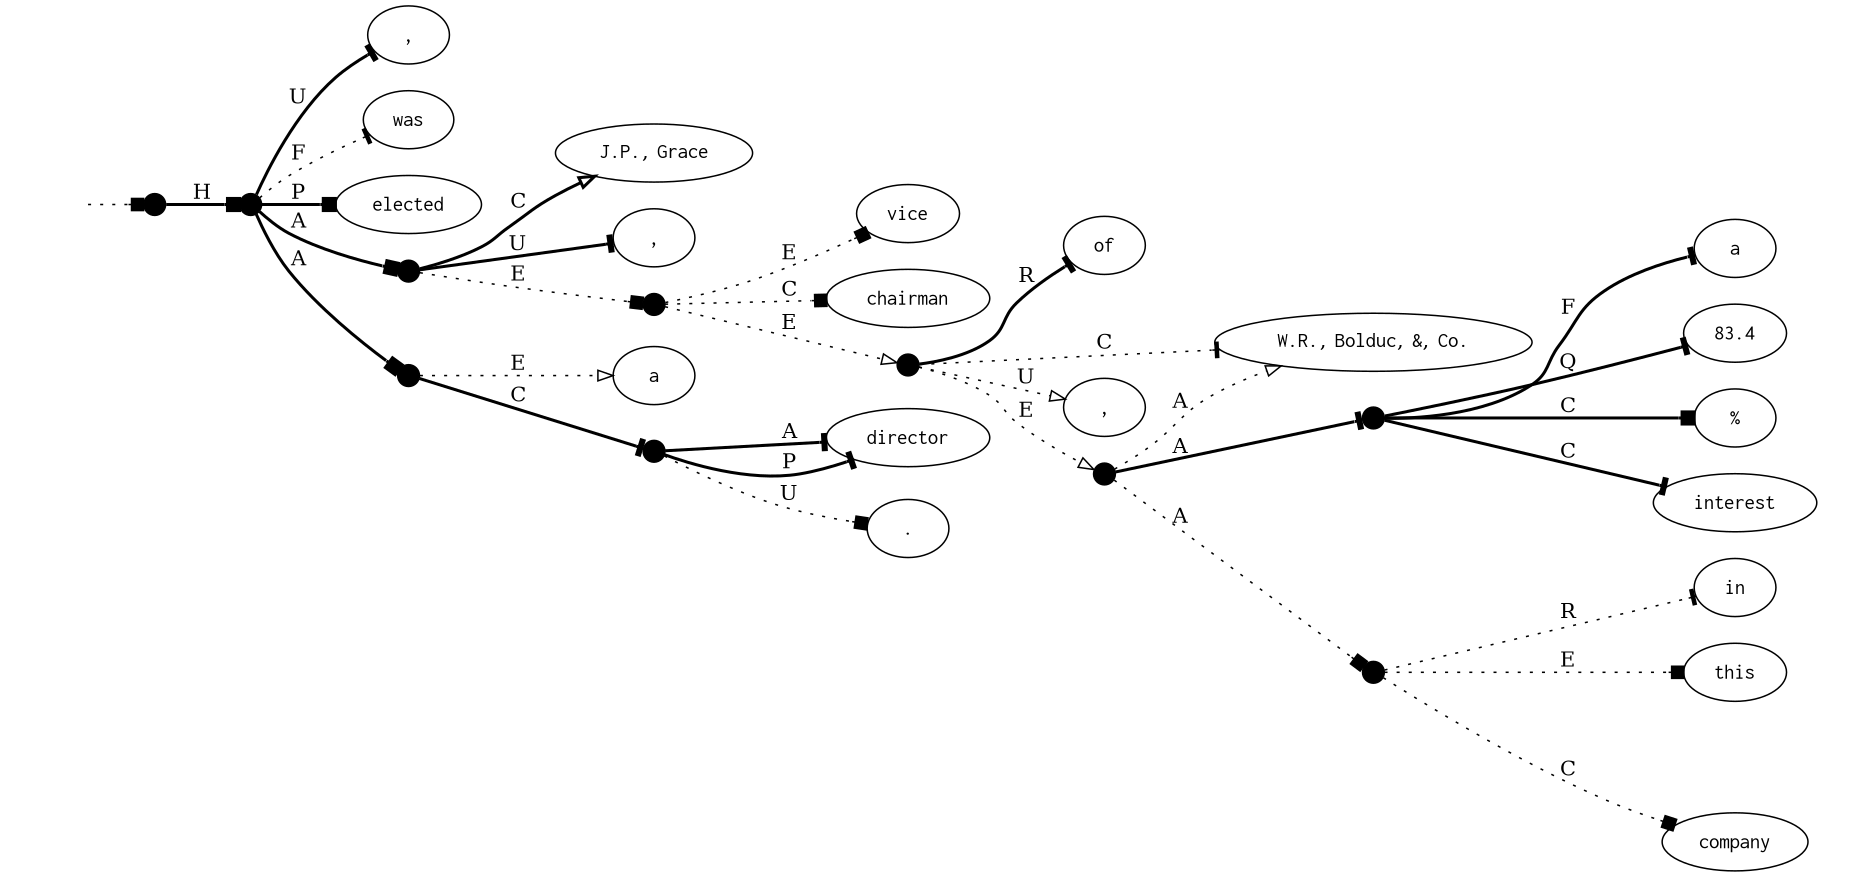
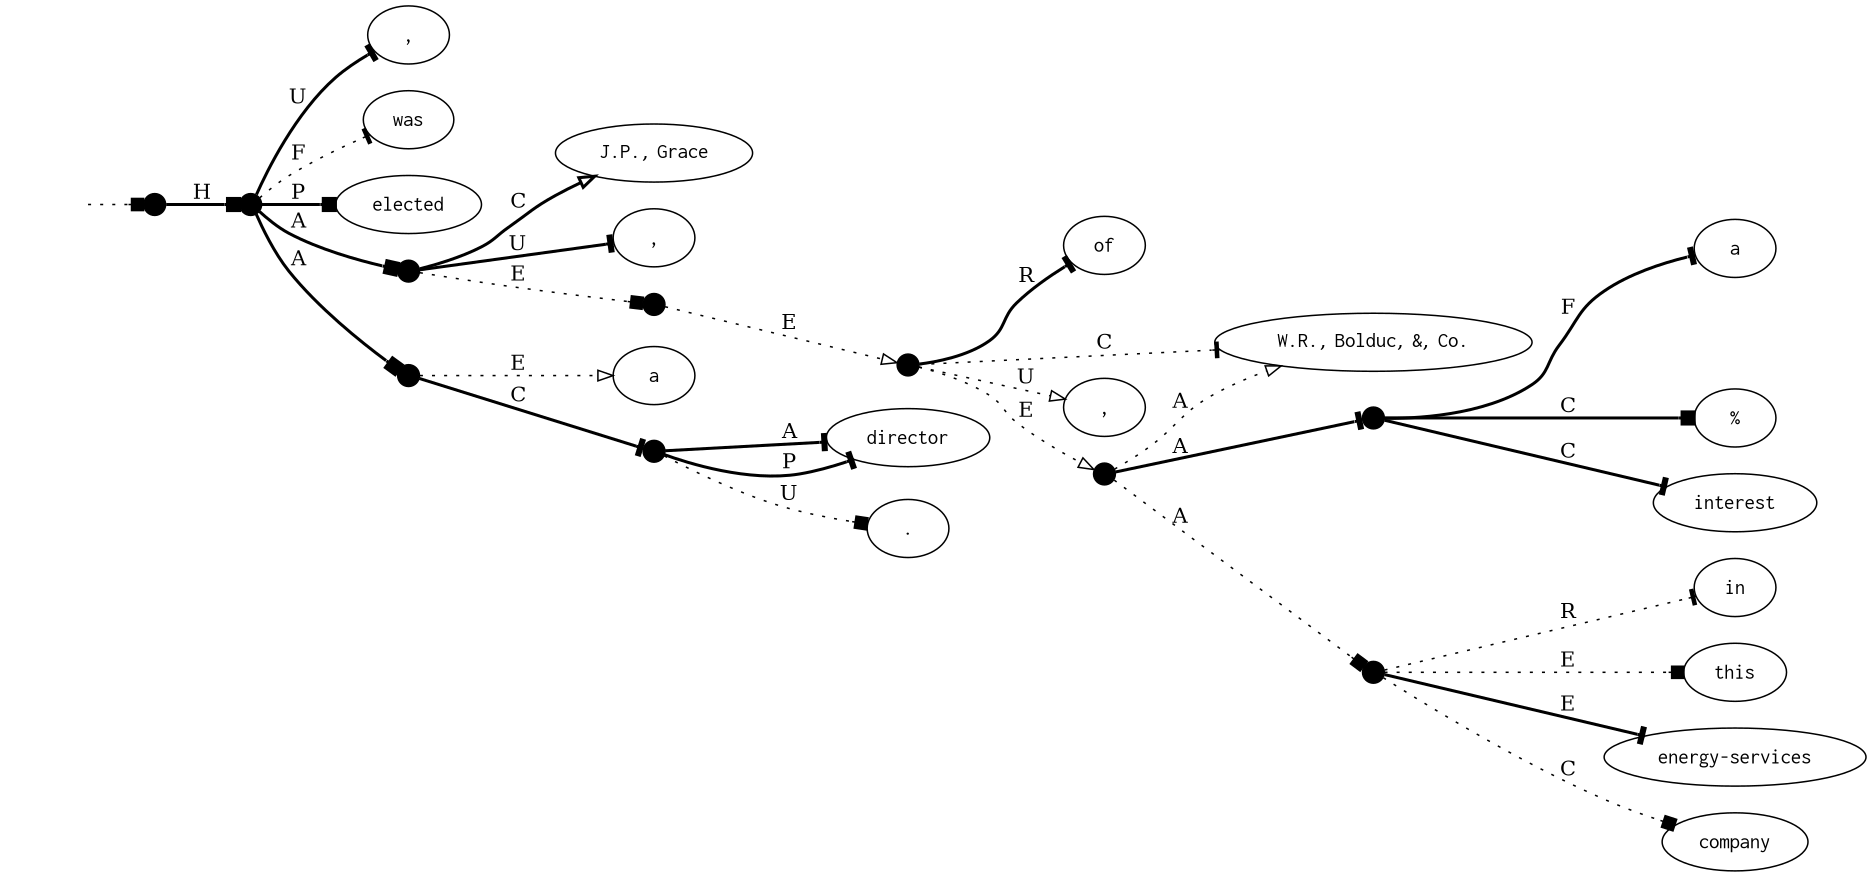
(908, 214) -> none
(908, 298) -> none
(1735, 333) -> none
none -> (1735, 757)
